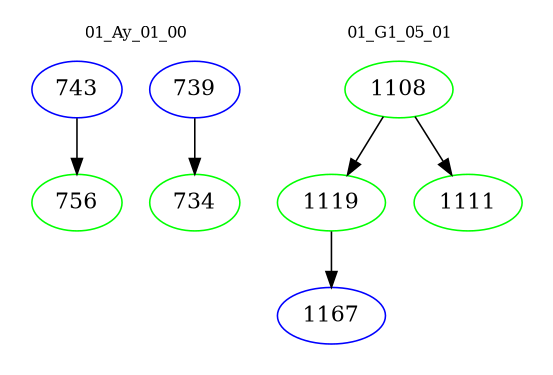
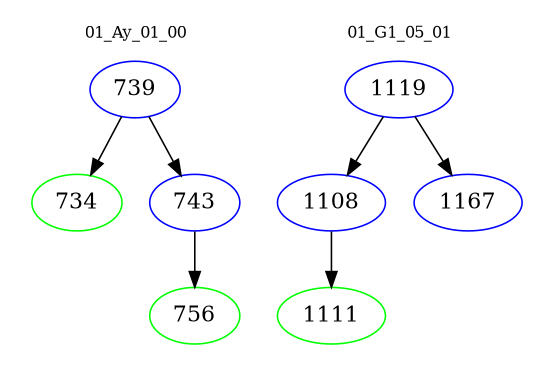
(399, 90) -> (331, 203)
none -> (161, 139)
(370, 139) -> (370, 139)
(331, 203) -> (399, 90)
